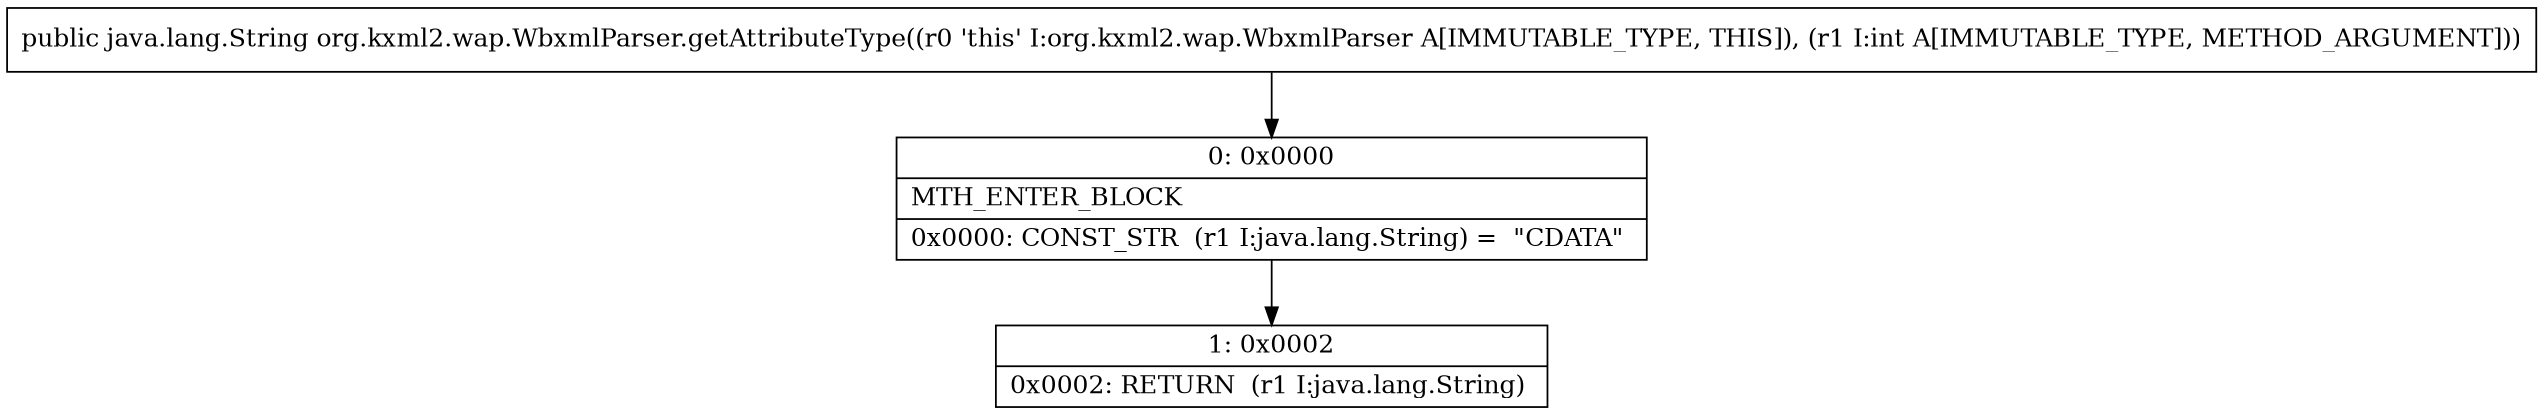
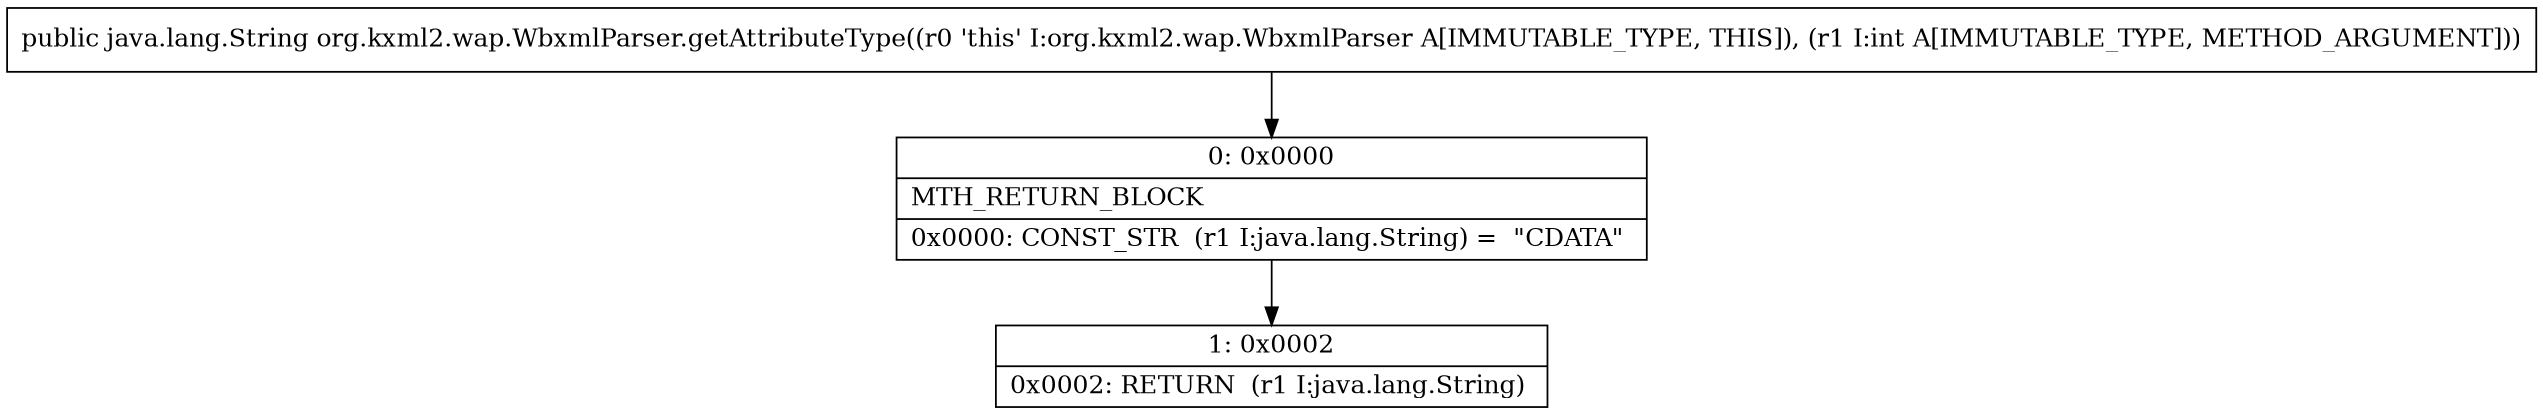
(1047, 198) -> (1058, 198)
